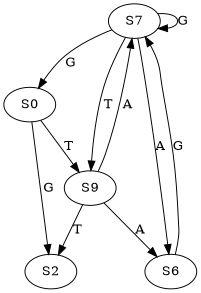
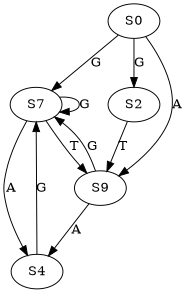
(74, 49) -> (89, 60)
(128, 105) -> (93, 146)
(69, 146) -> (177, 105)
(73, 226) -> (119, 142)
(171, 272) -> (37, 272)
